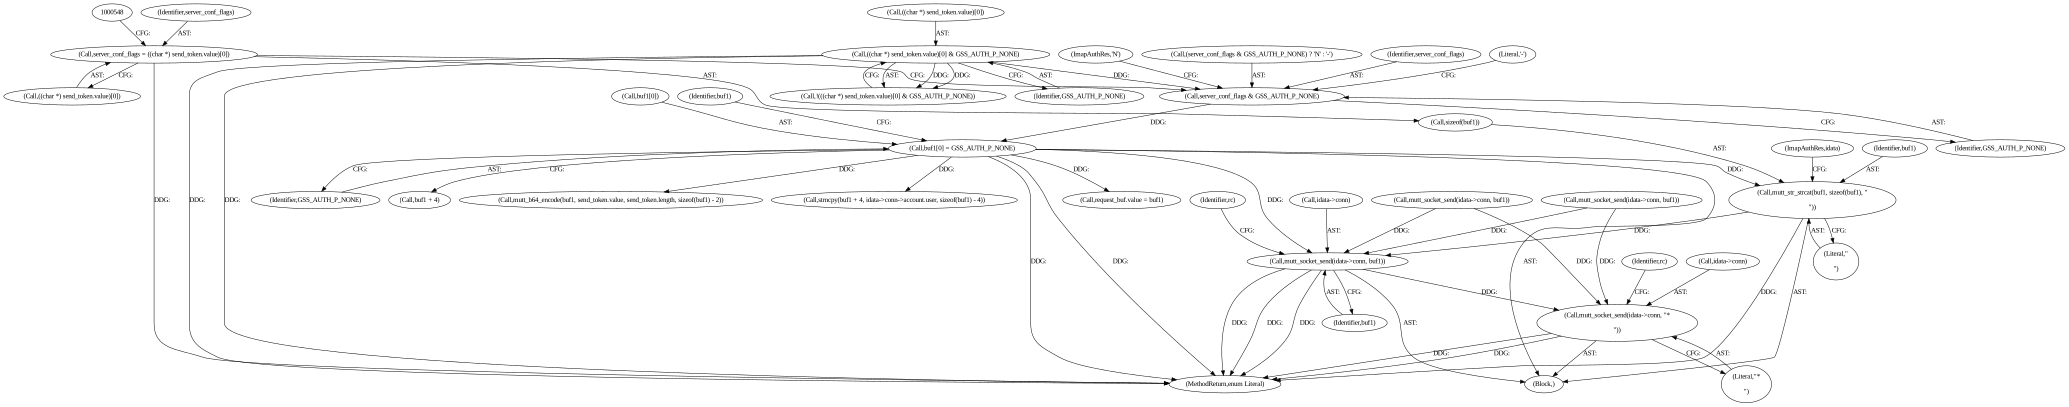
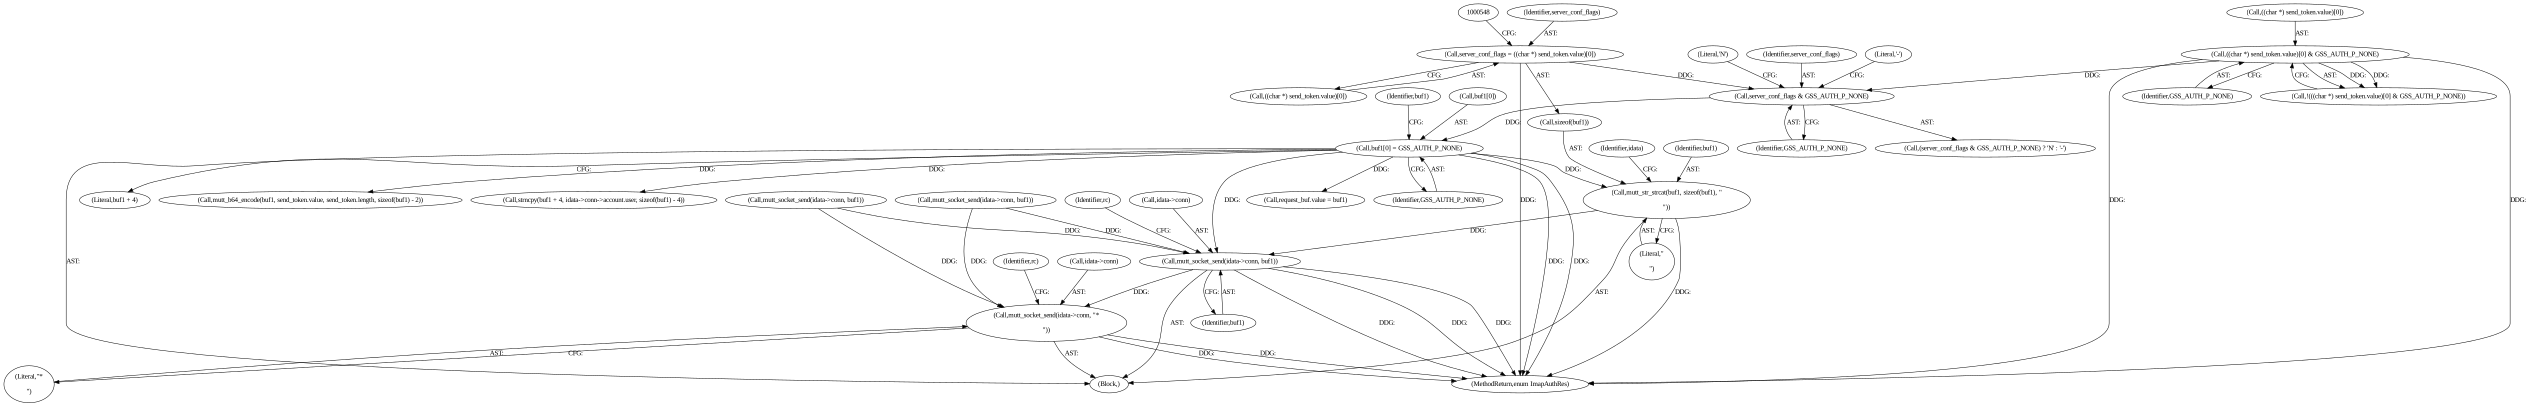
(1096, 54) -> (1713, 54)
(1252, 73) -> (1891, 122)
(918, 75) -> (1687, 75)
(1812, 148) -> (1622, 148)
(420, 200) -> (115, 200)
(1225, 384) -> (1520, 384)
